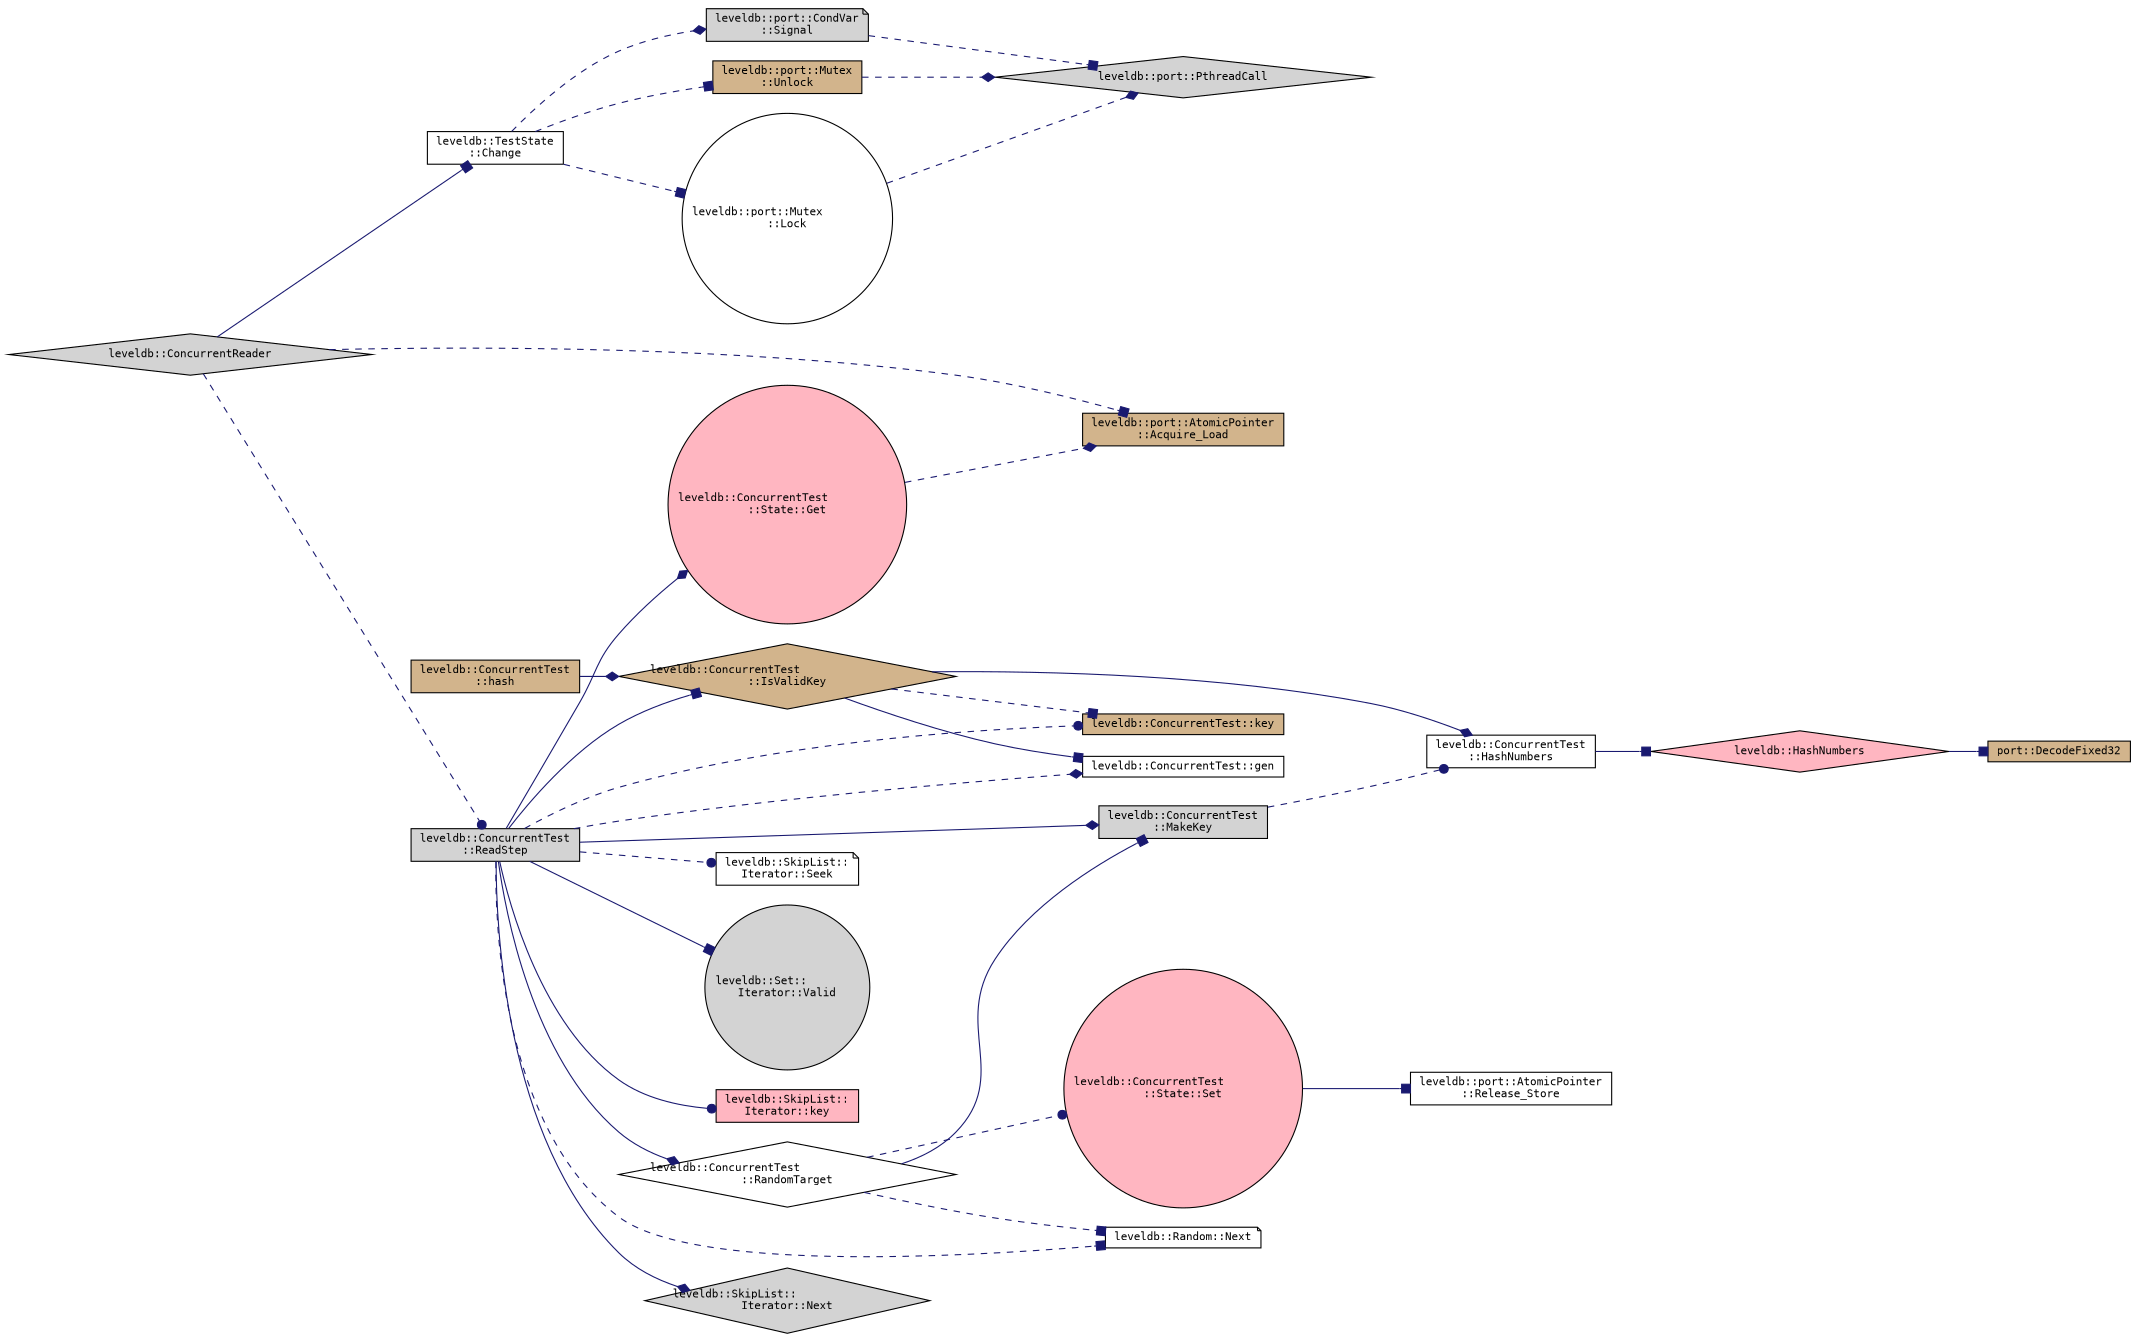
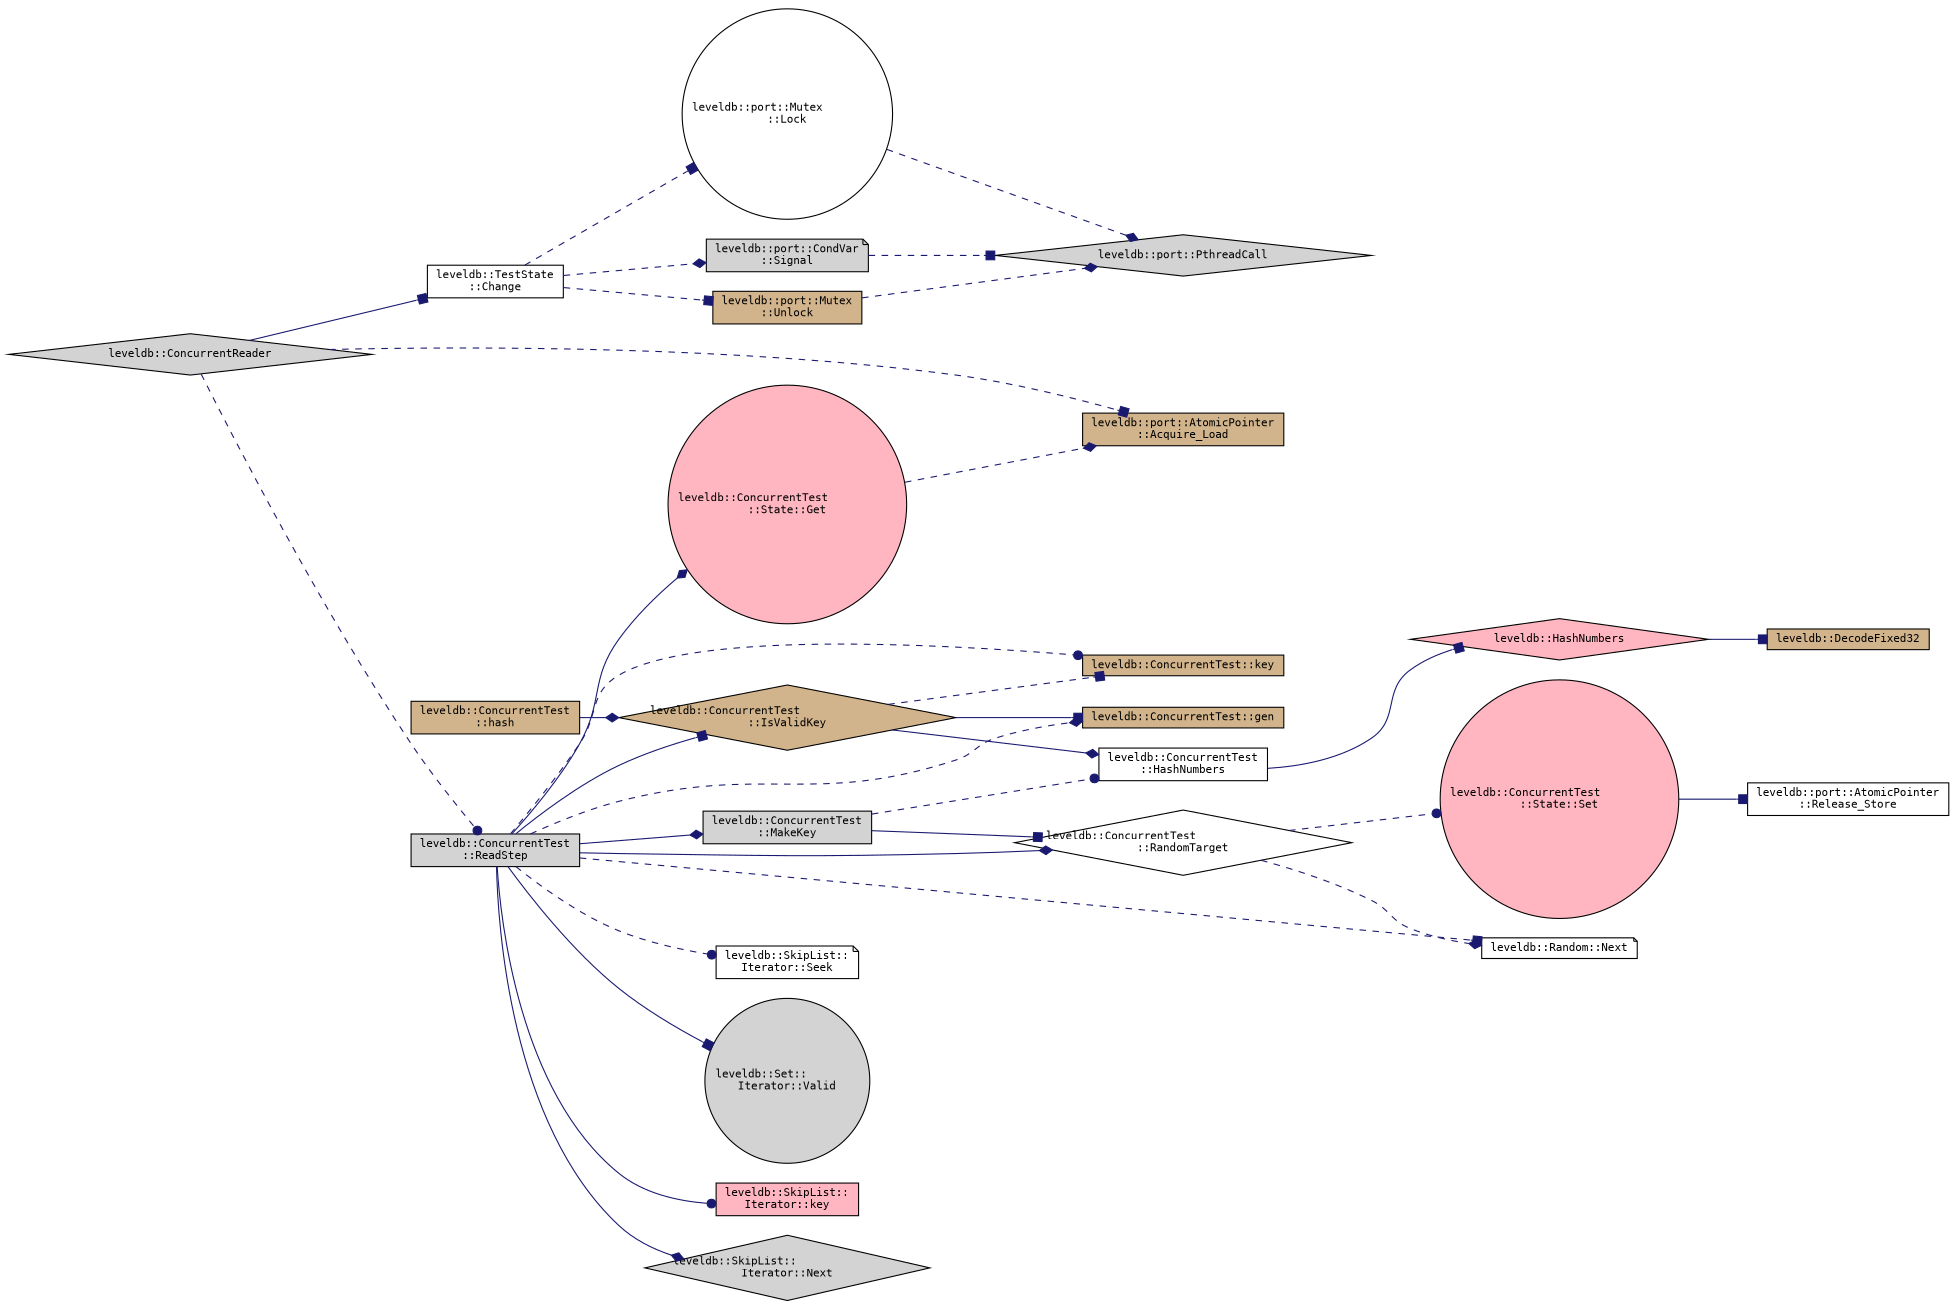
(2059, 751) -> (1848, 639)
(1183, 767) -> (1183, 718)
(982, 987) -> (952, 834)
(979, 1215) -> (1367, 898)
